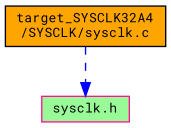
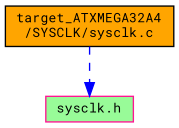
(86, 26) -> (90, 26)
